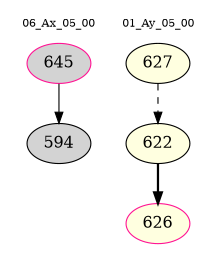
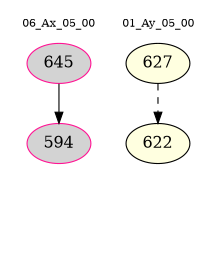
(59, 144) -> (59, 144)
(158, 224) -> none
